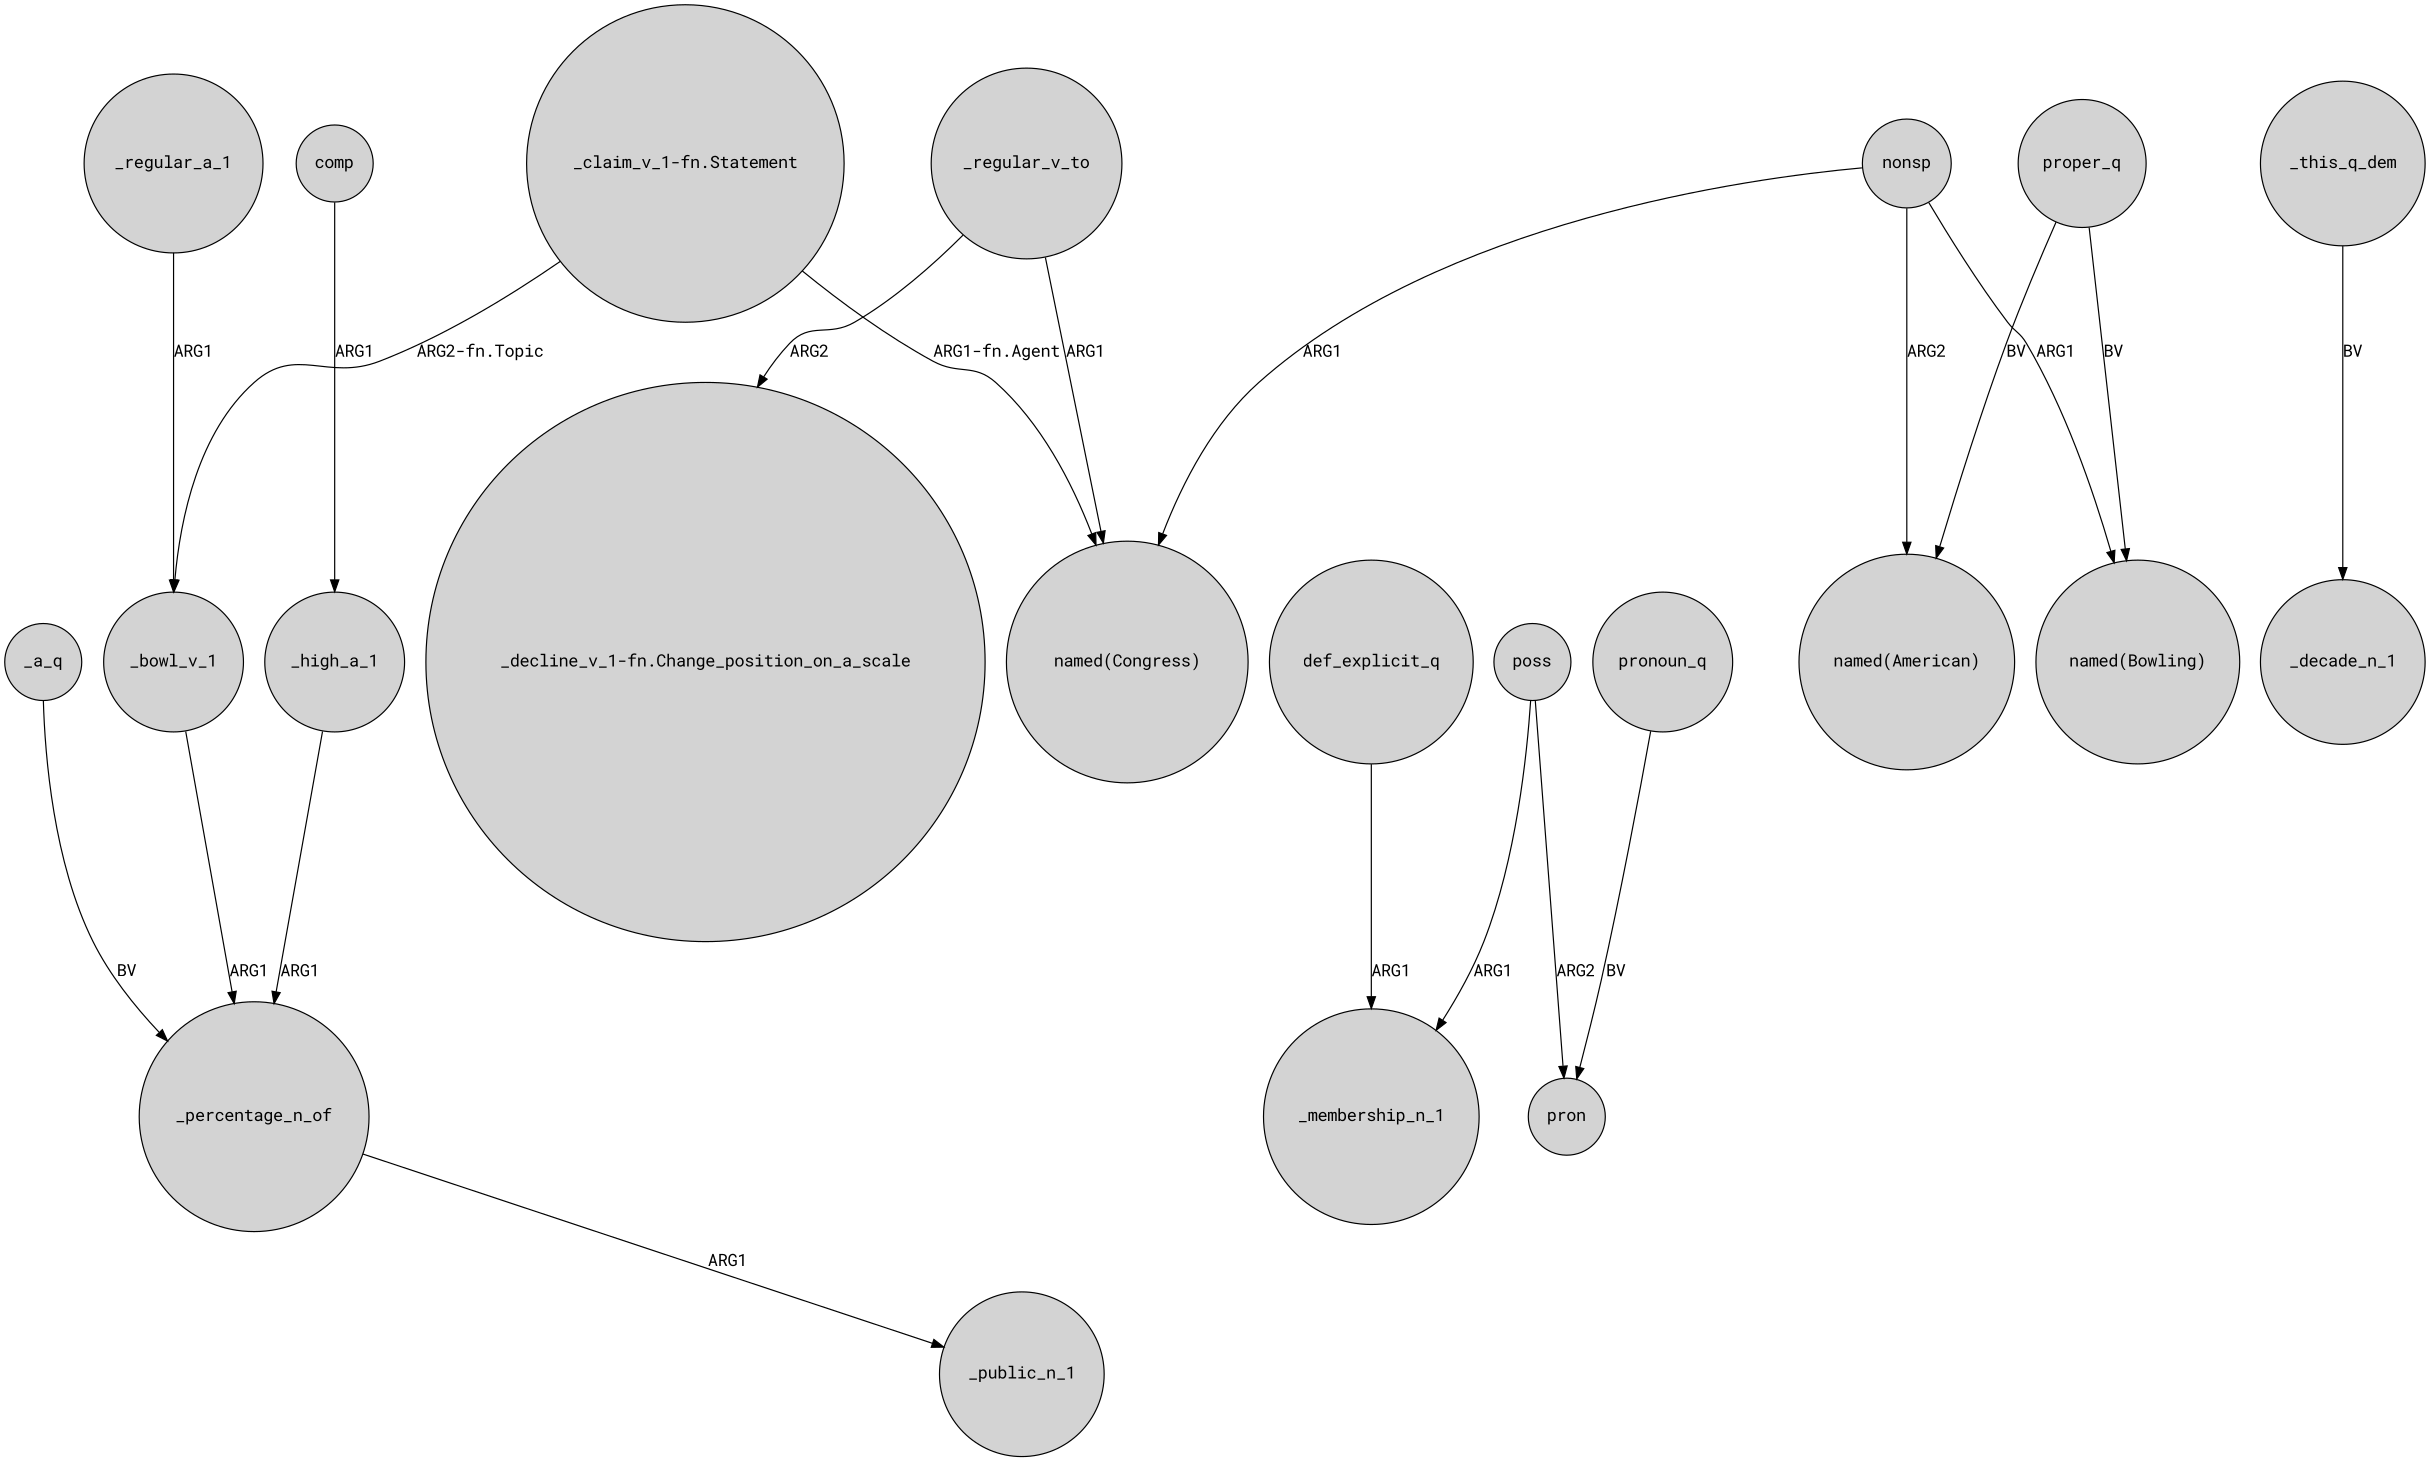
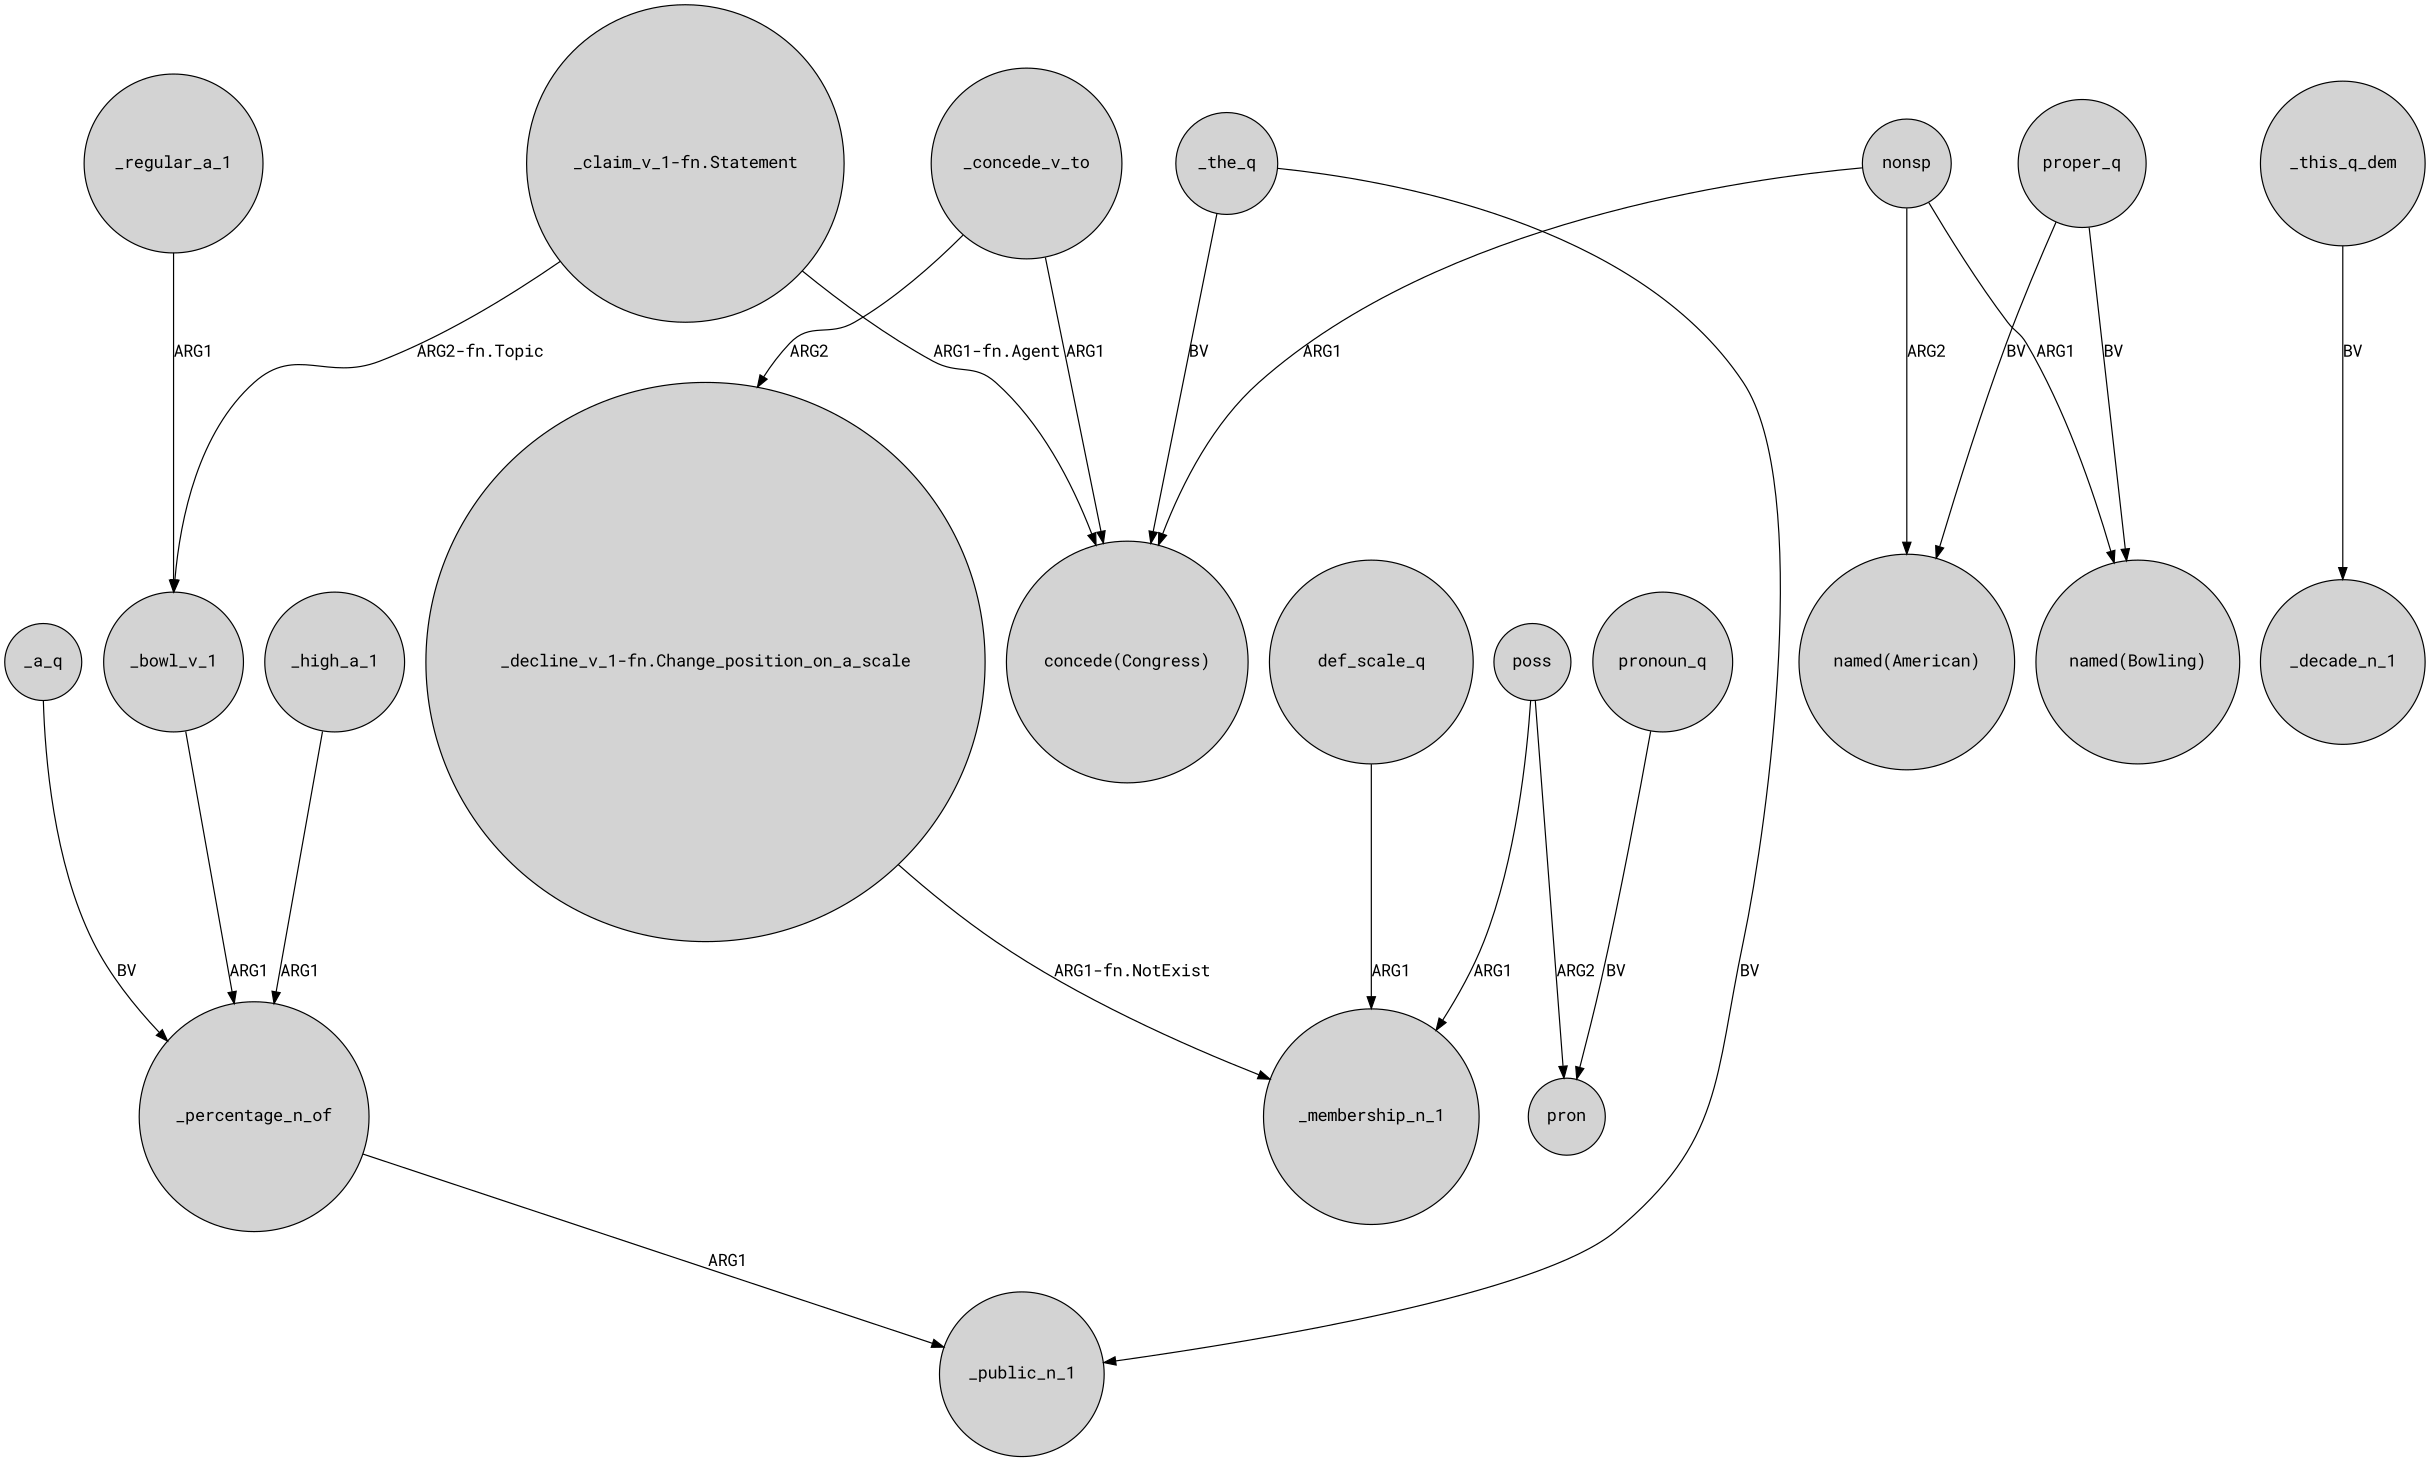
(335, 163) -> none
(1027, 163) -> (1027, 163)
none -> (1227, 163)
(1127, 662) -> (1127, 662)
(1371, 662) -> (1371, 662)
none -> (1069, 986)
